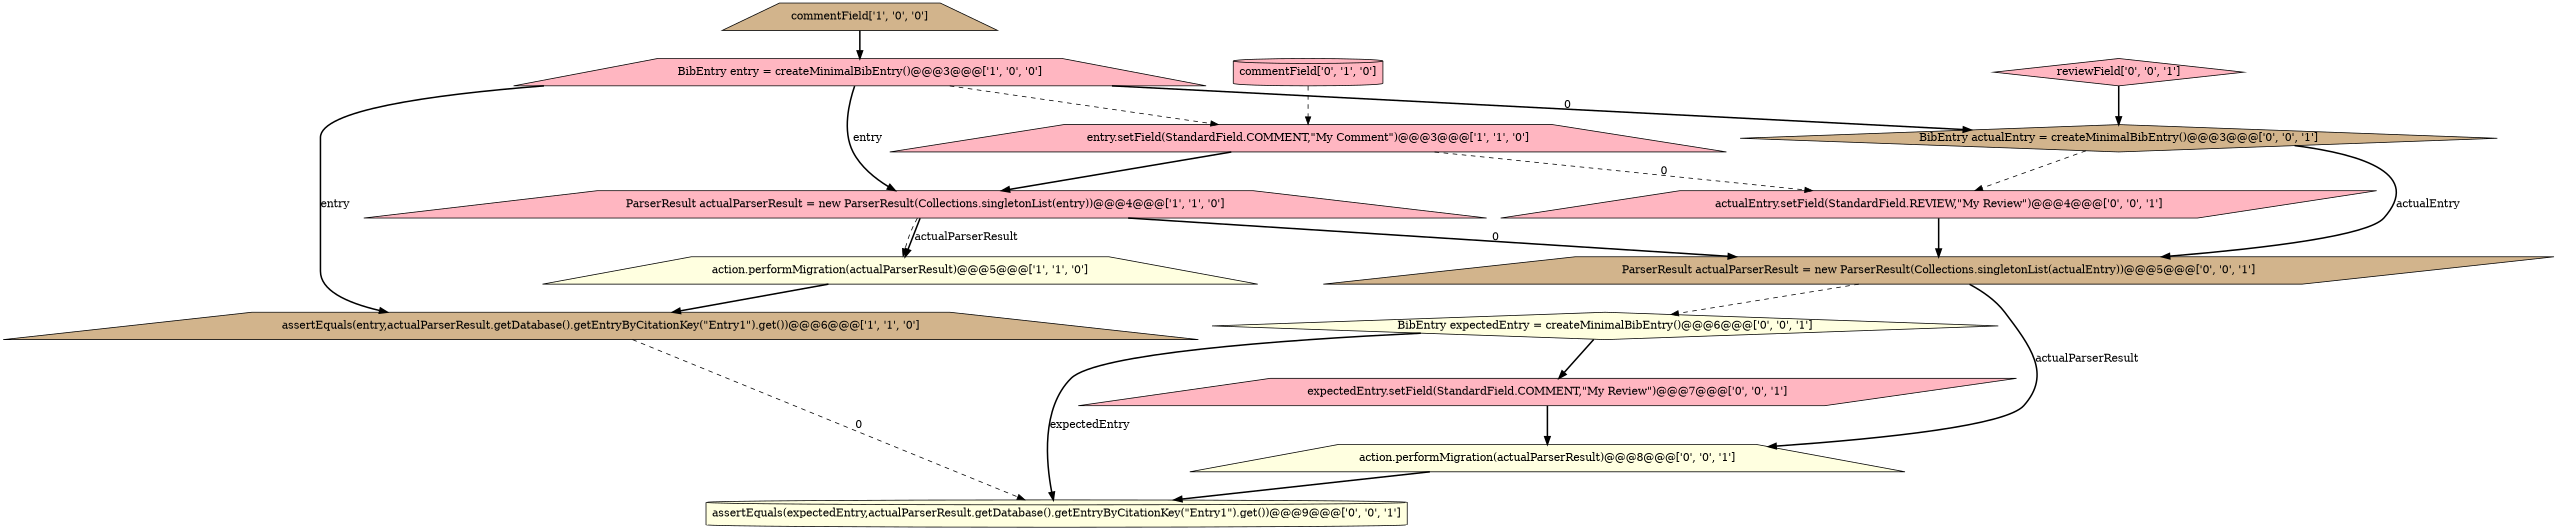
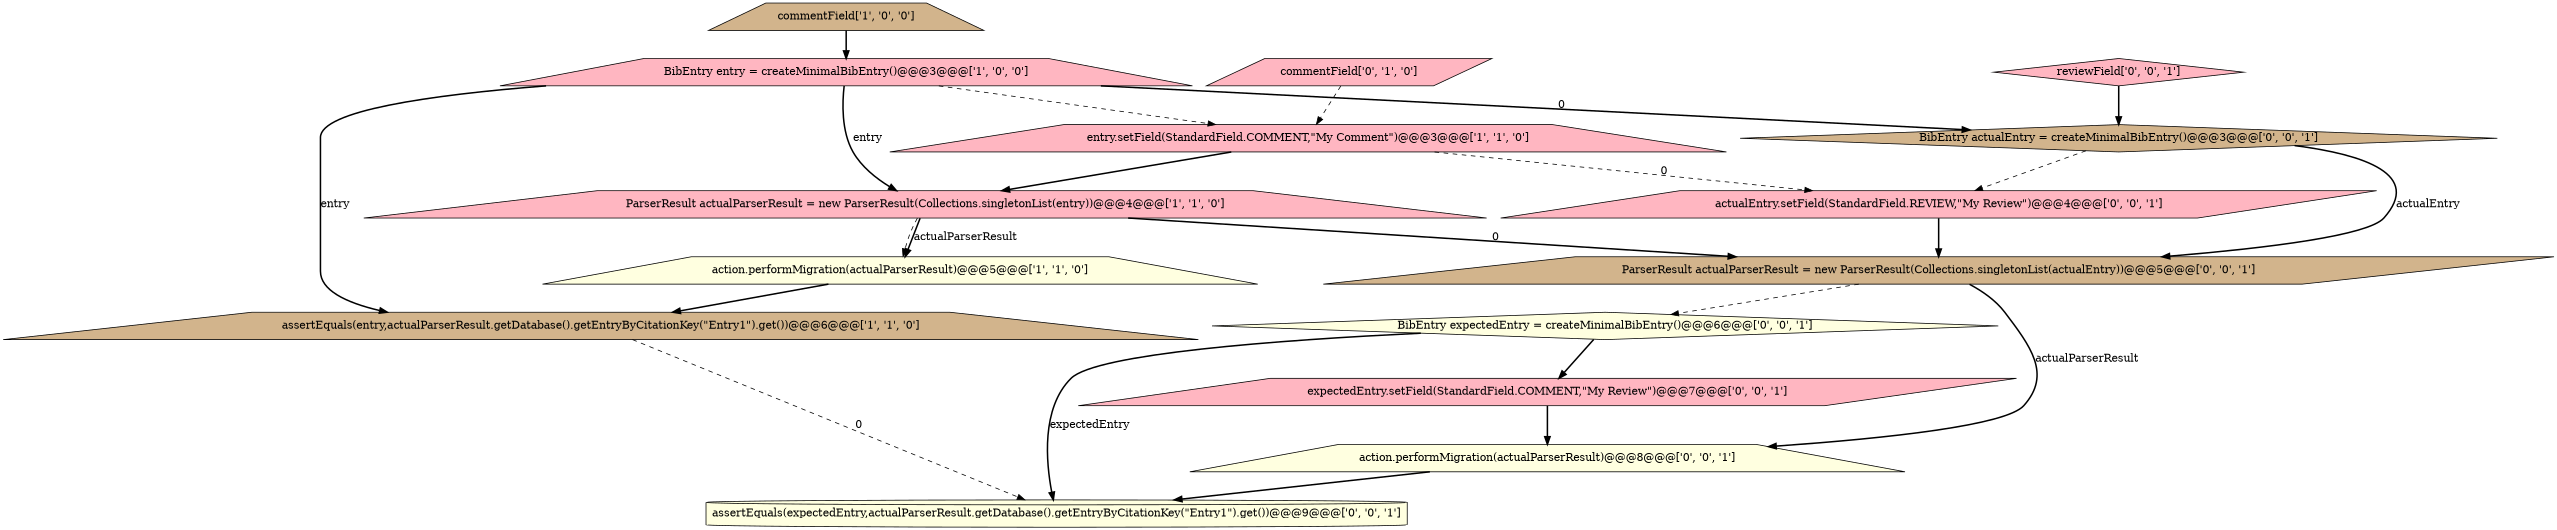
(1308, 72) -> (1349, 72)
